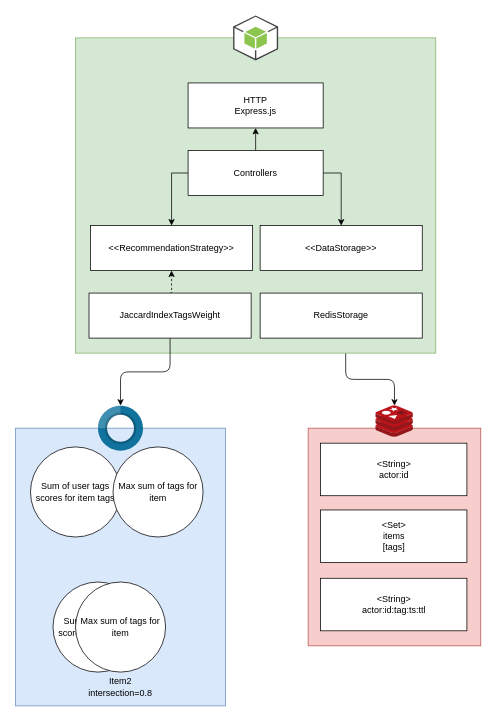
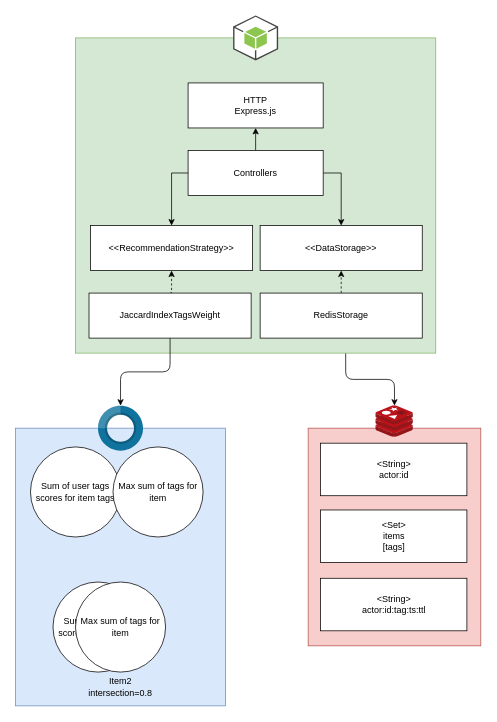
none -> (341, 285)
